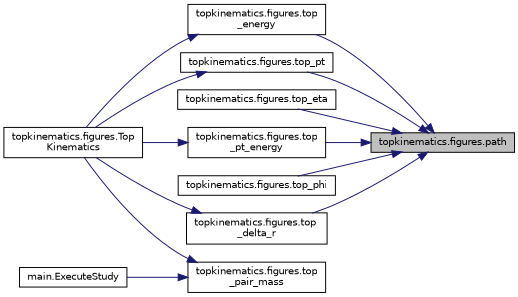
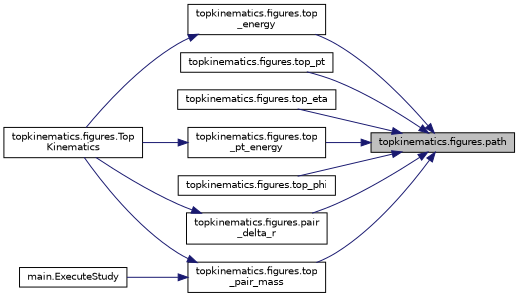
(144, 97) -> none
none -> (379, 218)
(257, 228) -> (257, 228)
